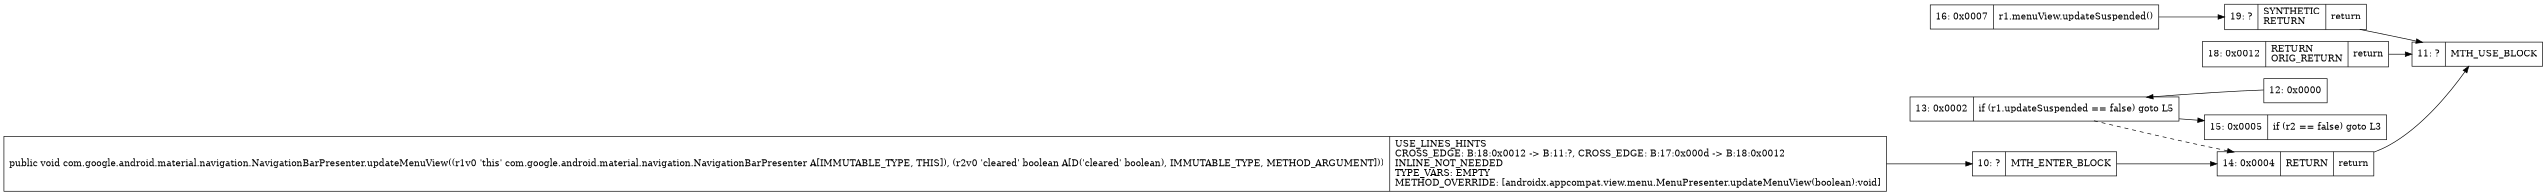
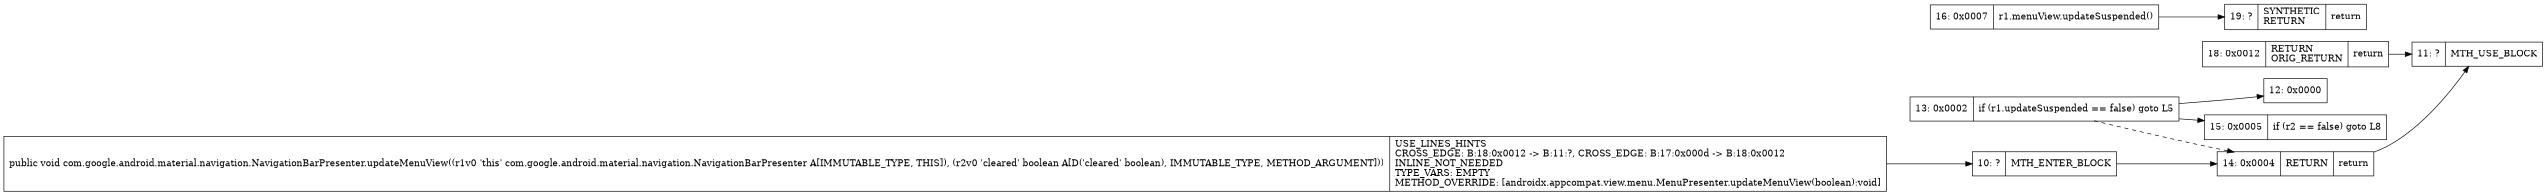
(2388, 35) -> none
(2208, 93) -> (2218, 100)
(2327, 127) -> (2327, 127)
